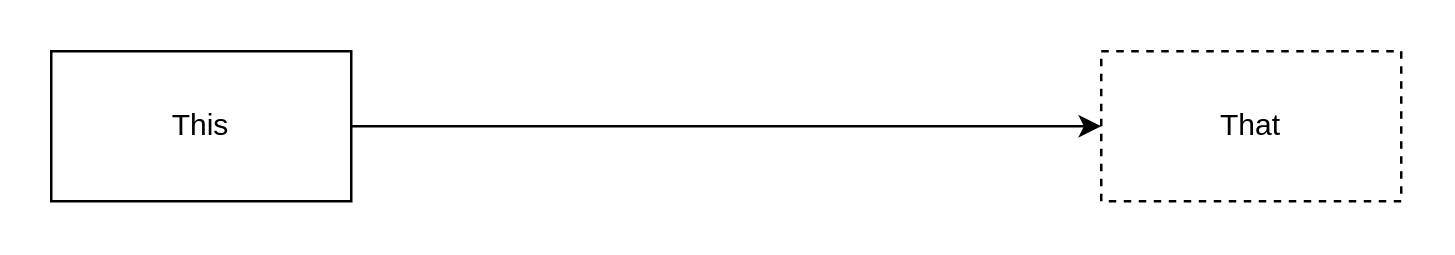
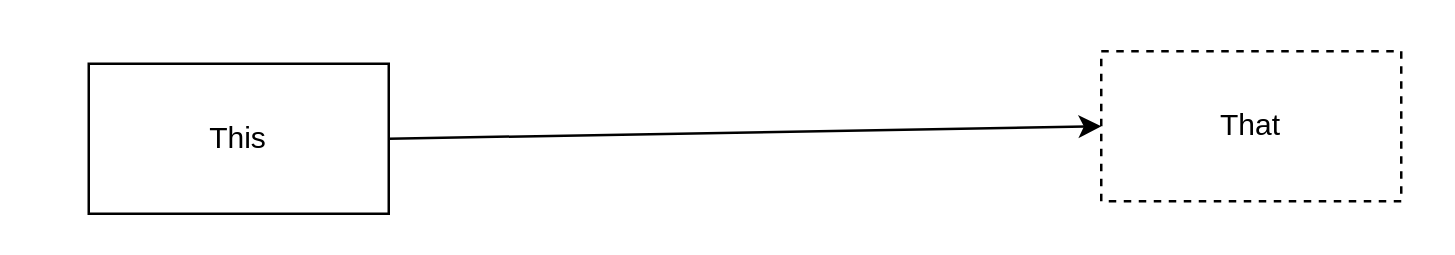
(201, 126) -> (239, 139)
